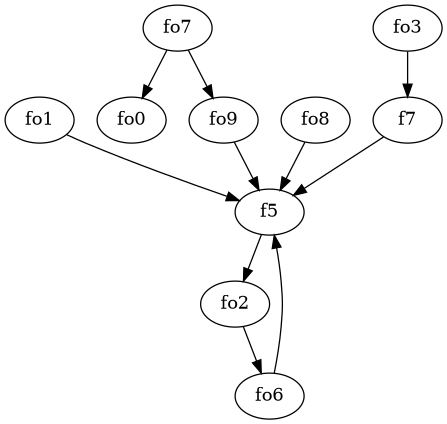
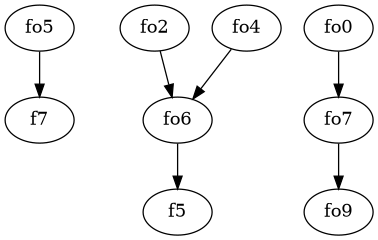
none -> (247, 28)
(408, 28) -> (40, 28)
(158, 68) -> (339, 68)
(40, 120) -> none
(316, 120) -> none
(244, 160) -> none
(344, 163) -> none
(255, 252) -> none
